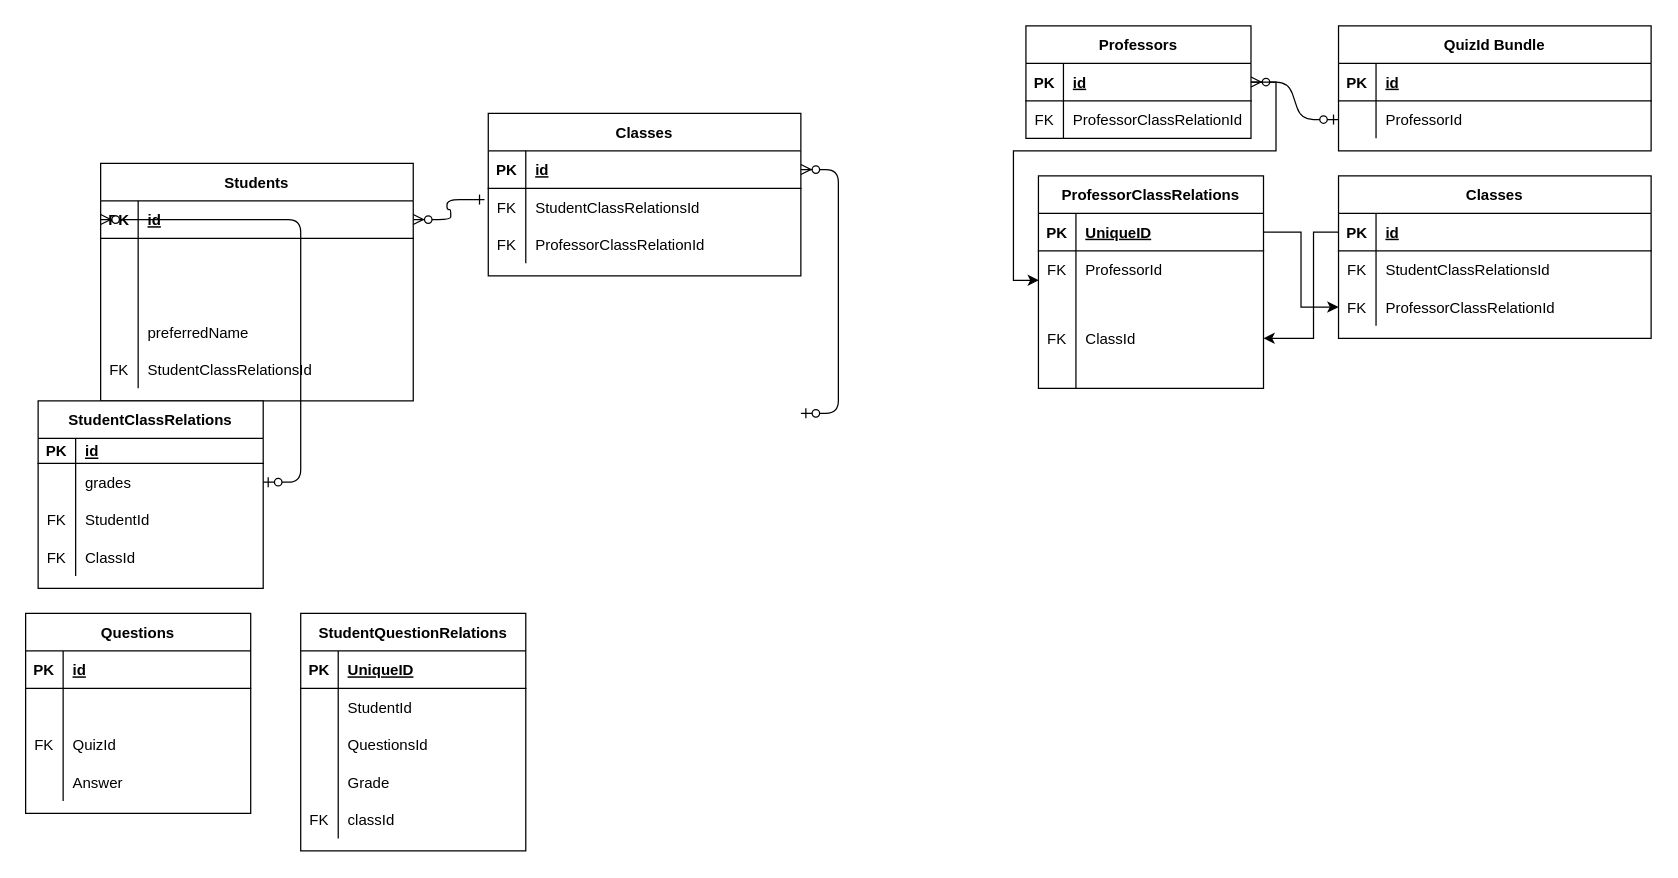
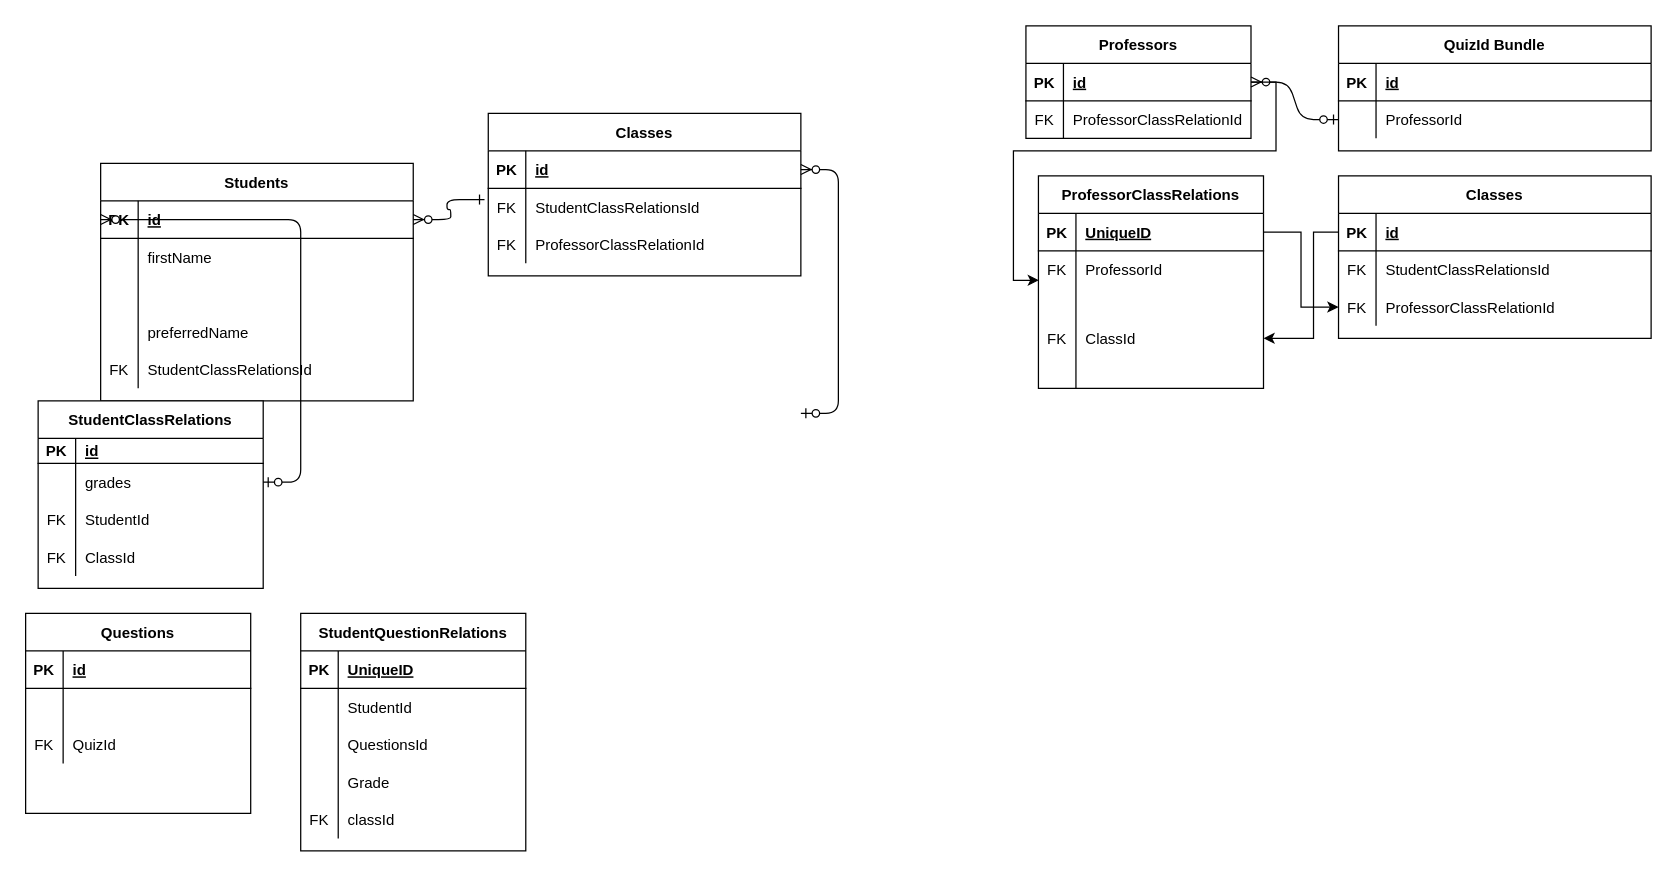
none -> (276, 257)
(157, 782) -> none
